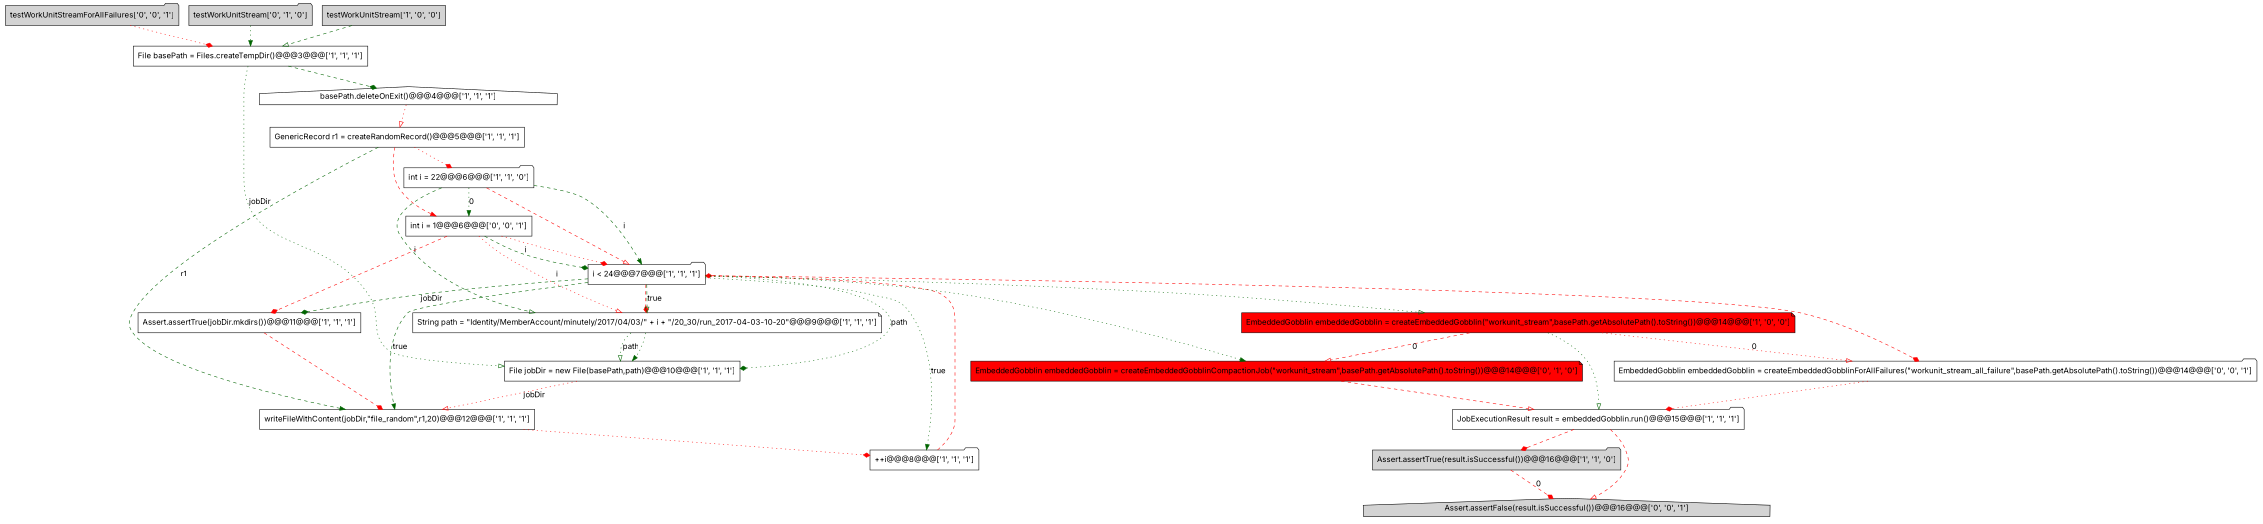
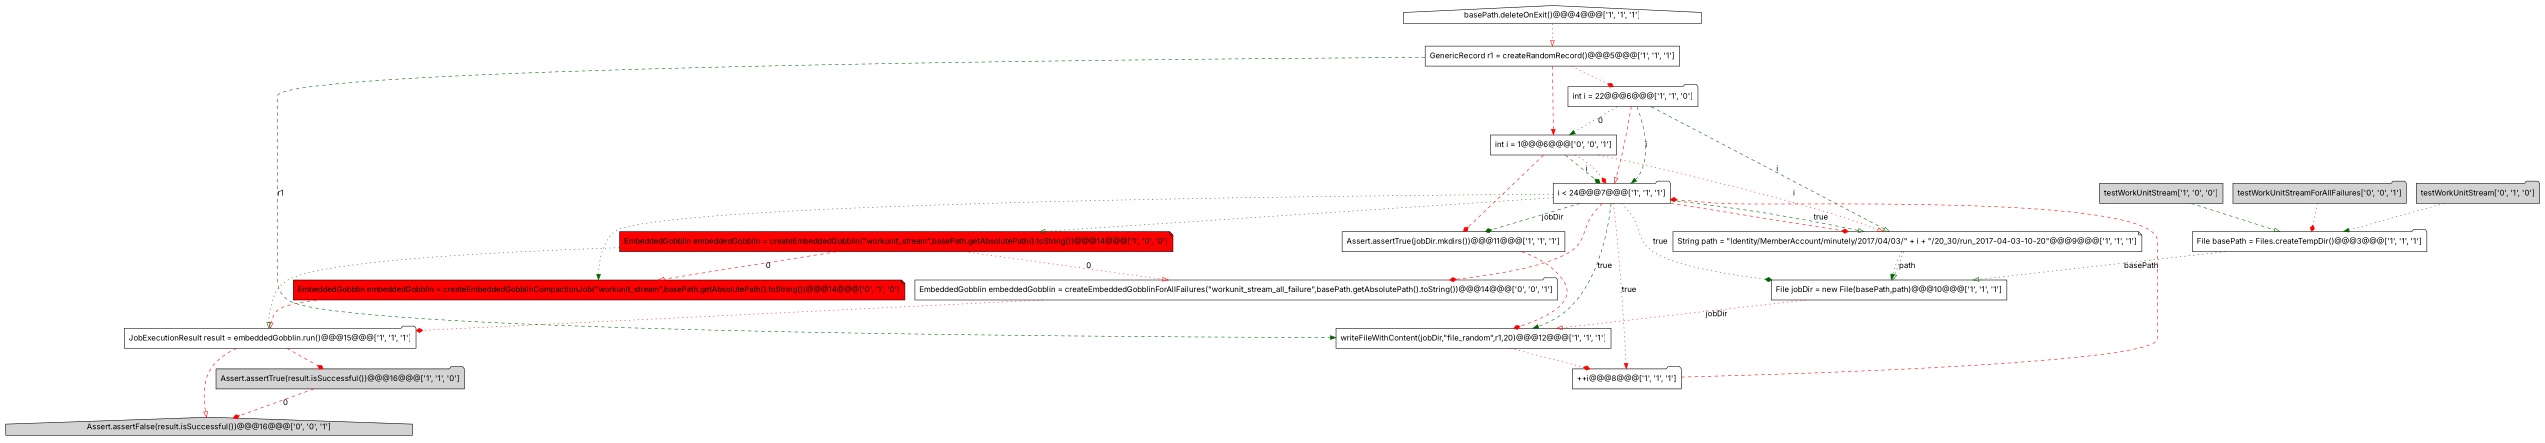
(251, 56) -> (2310, 242)
(329, 76) -> none
(260, 202) -> (2141, 266)
(878, 296) -> (1621, 283)
(899, 323) -> (1660, 242)
